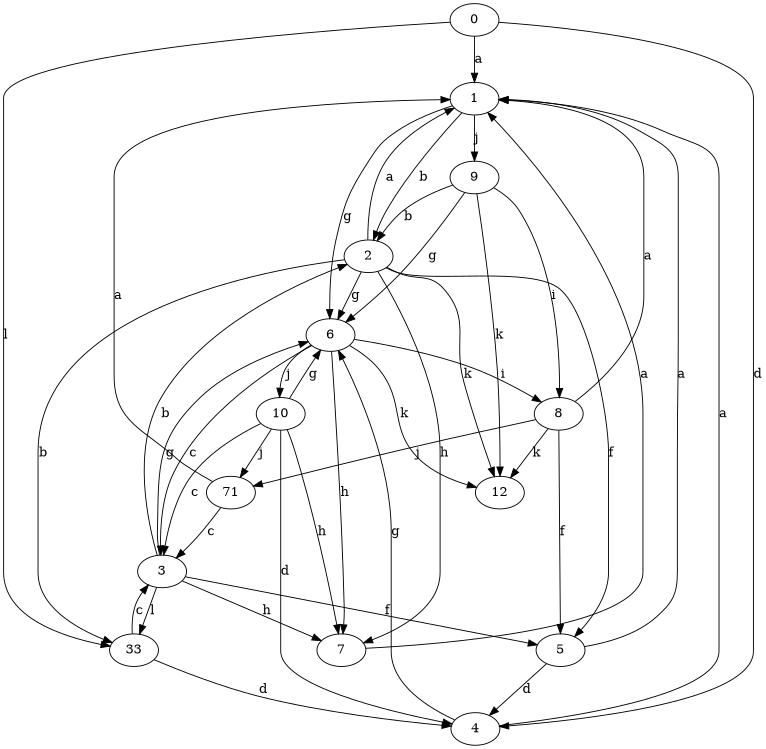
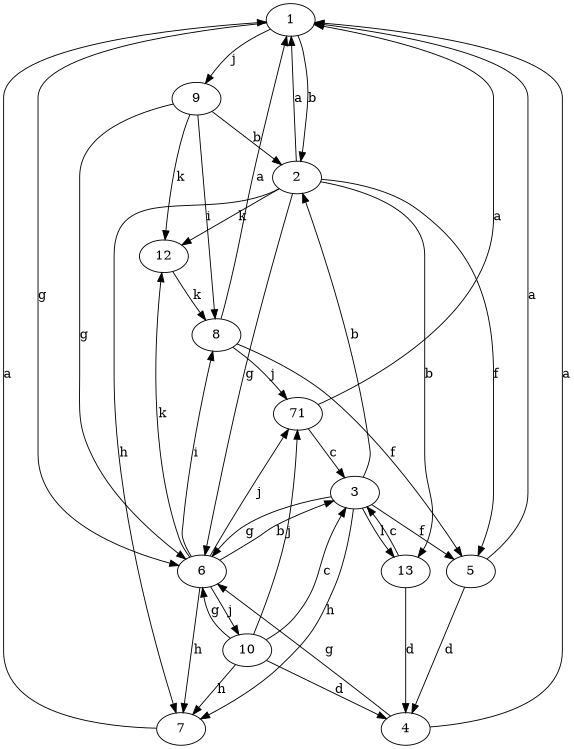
(475, 20) -> none
(532, 450) -> (186, 292)
(193, 453) -> (281, 532)
none -> (246, 496)
(134, 650) -> (406, 571)
